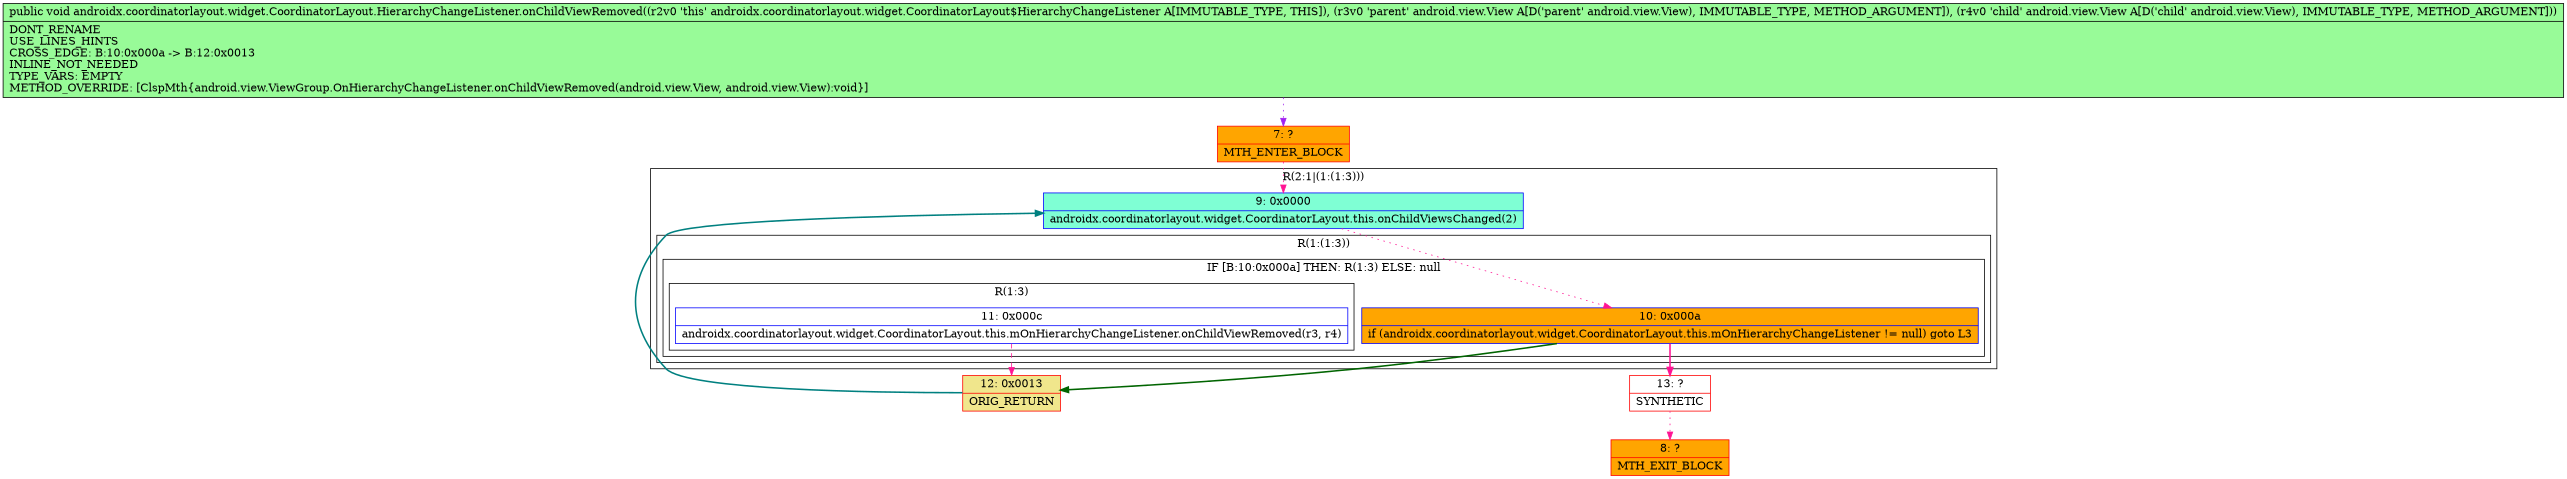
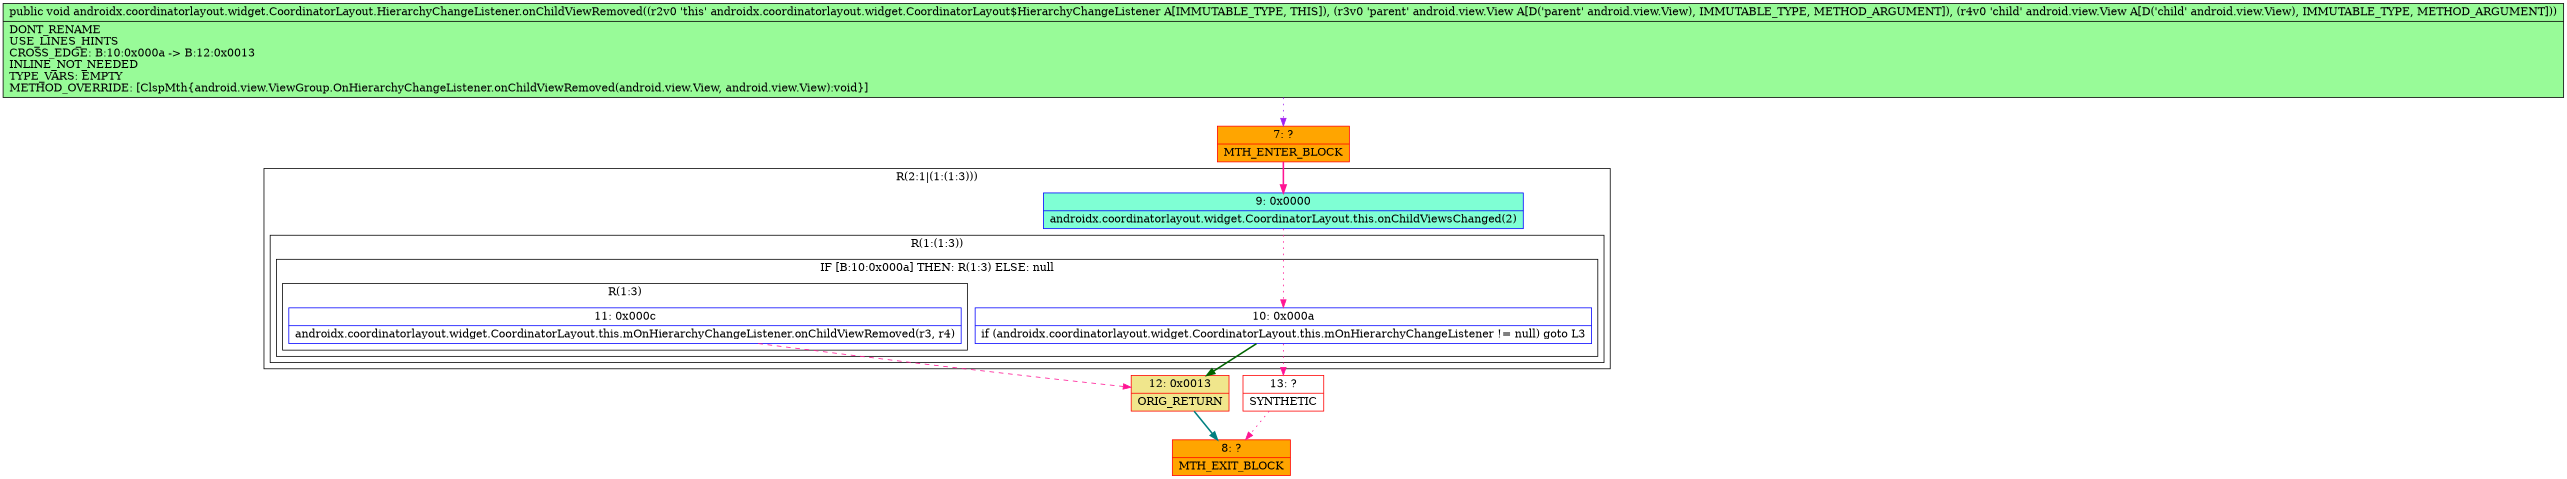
(1283, 173) -> (1283, 173)
(644, 267) -> (1203, 422)
(1670, 326) -> (1283, 326)
(1670, 351) -> (1283, 351)
